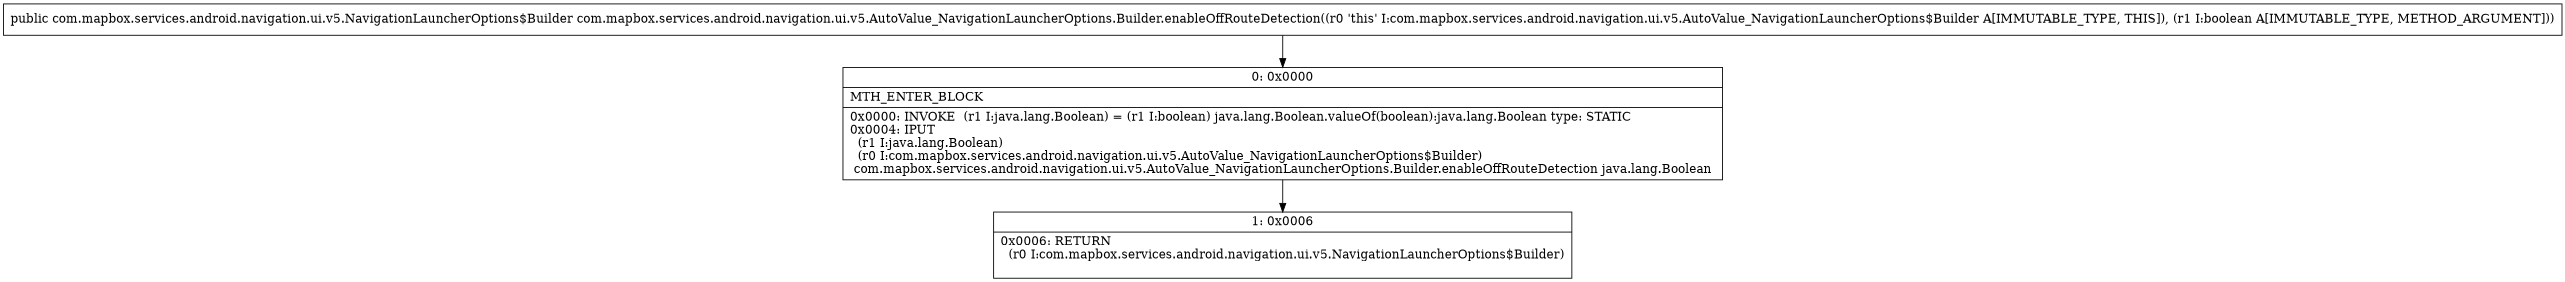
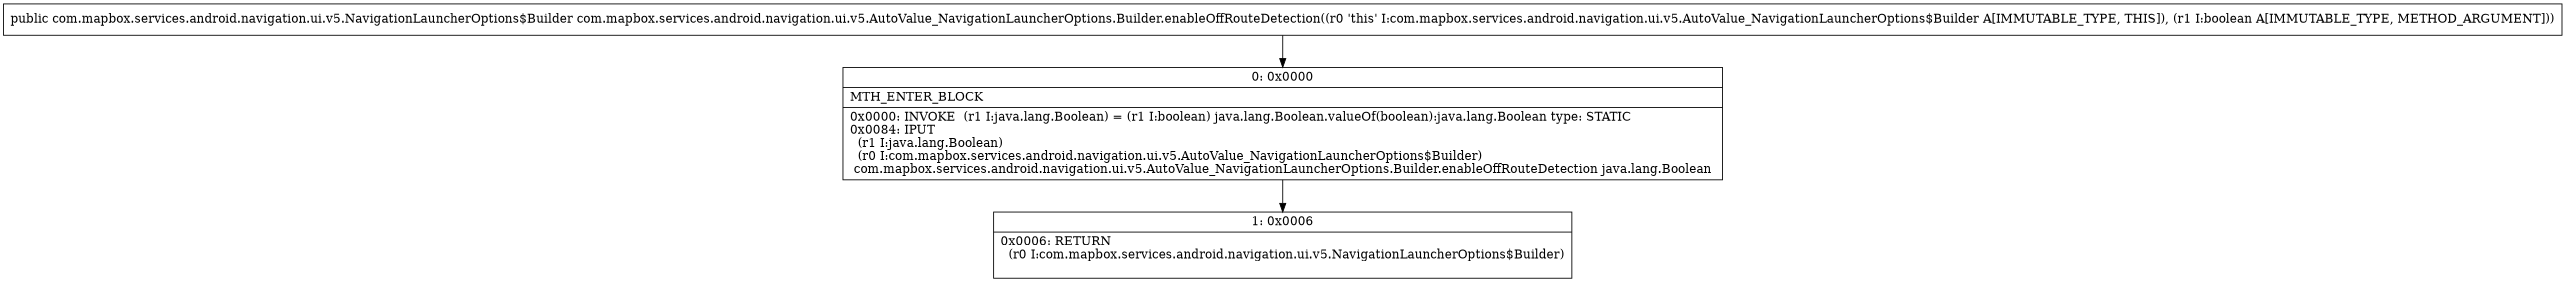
(897, 130) -> (897, 130)
